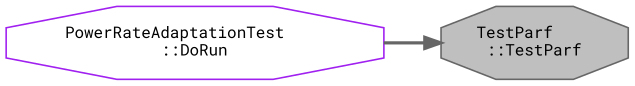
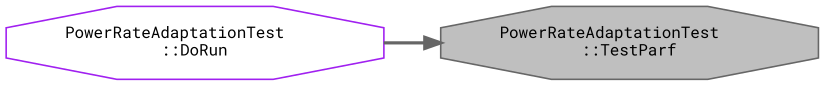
(535, 43) -> (630, 43)
